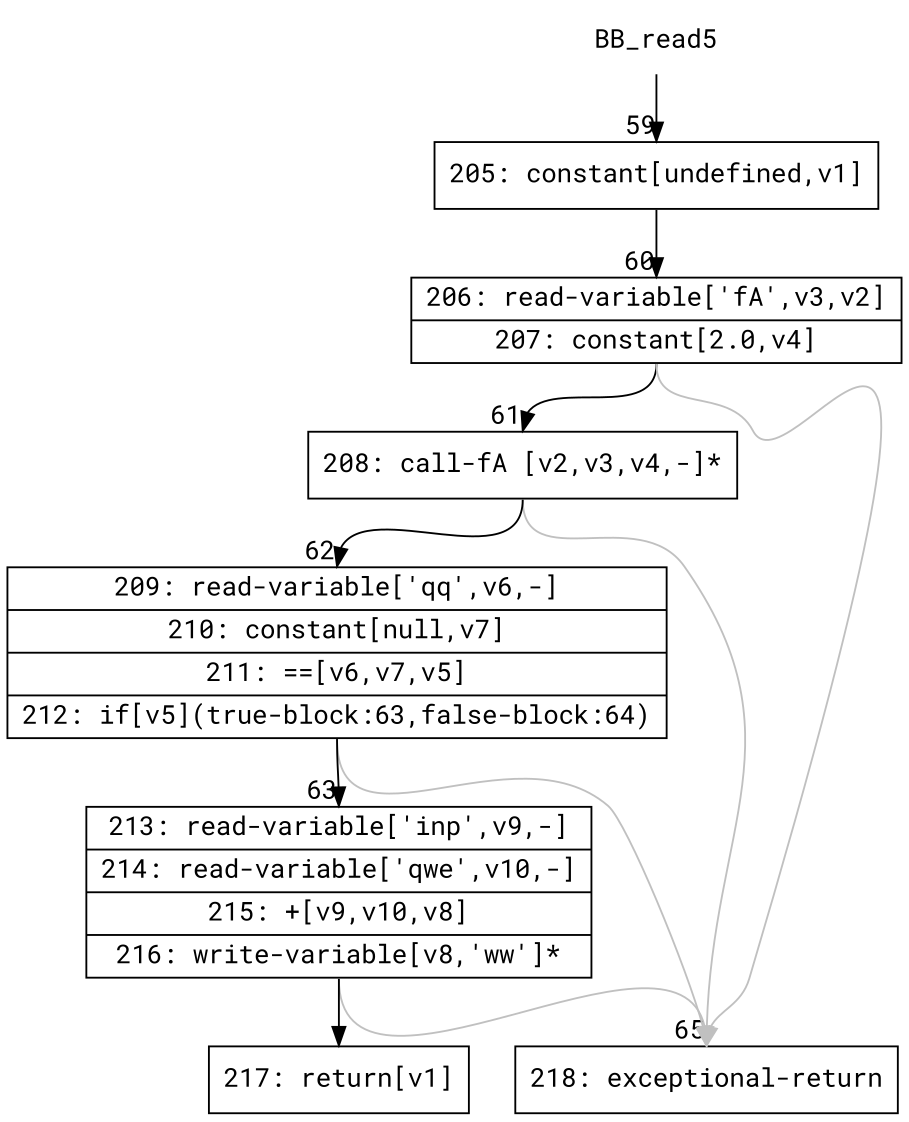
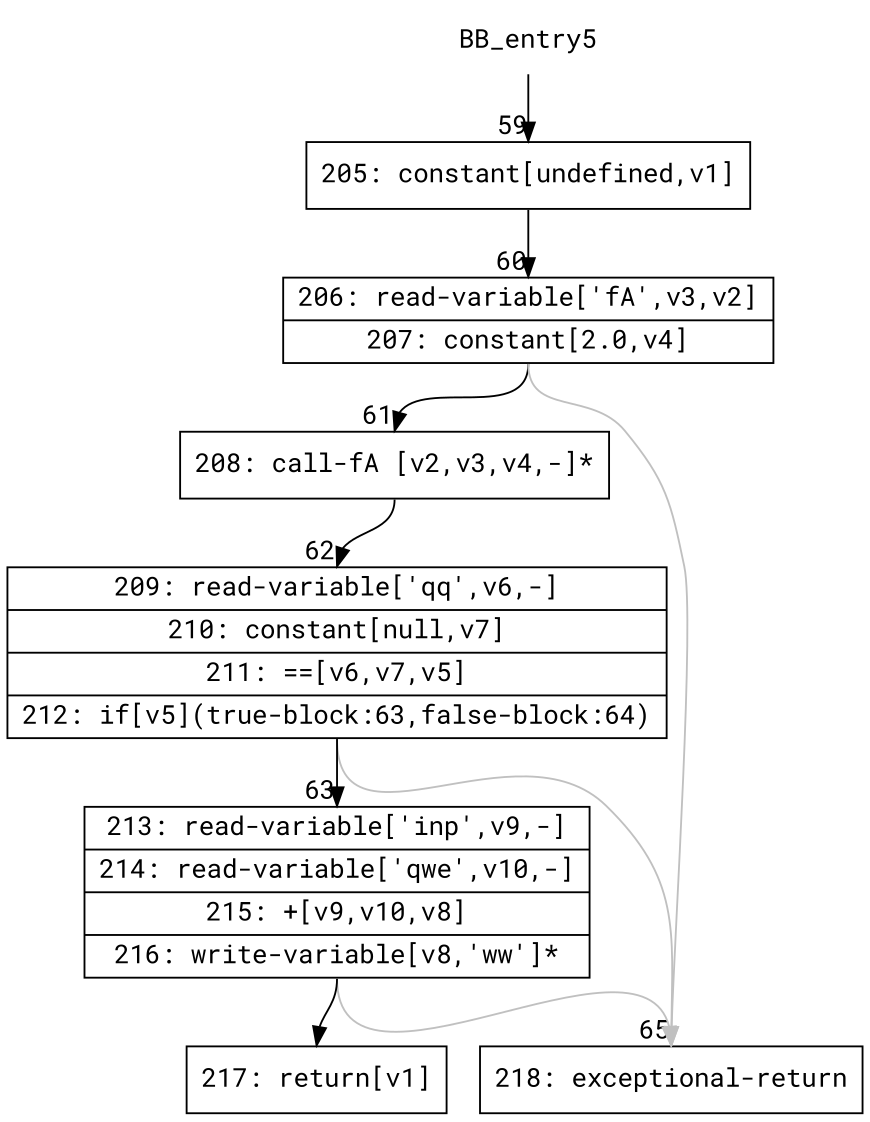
(656, 41) -> (528, 41)
(740, 695) -> none
